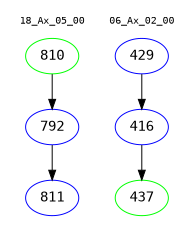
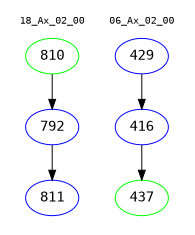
(53, 21) -> (53, 21)
